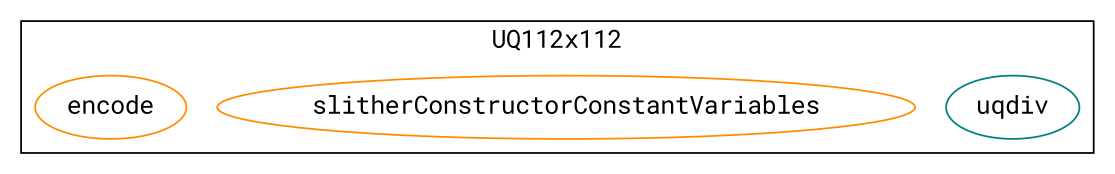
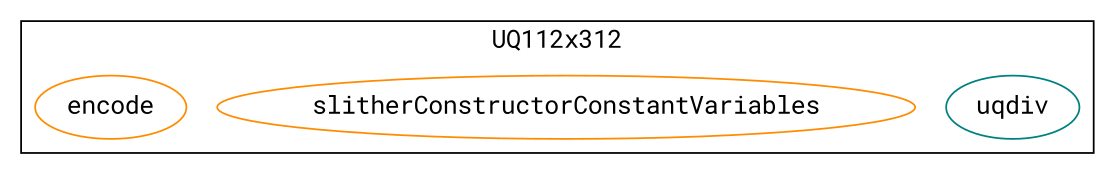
(557, 41) -> (557, 41)
